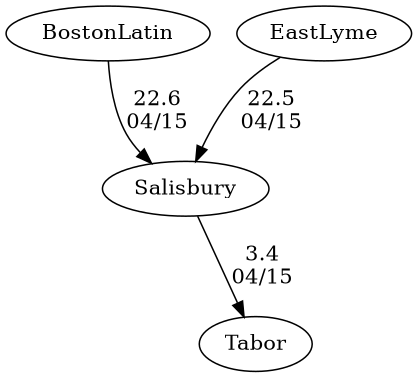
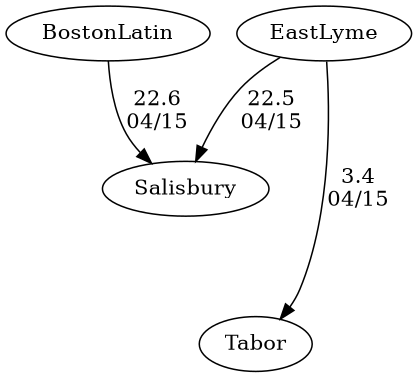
(218, 259) -> (324, 187)
